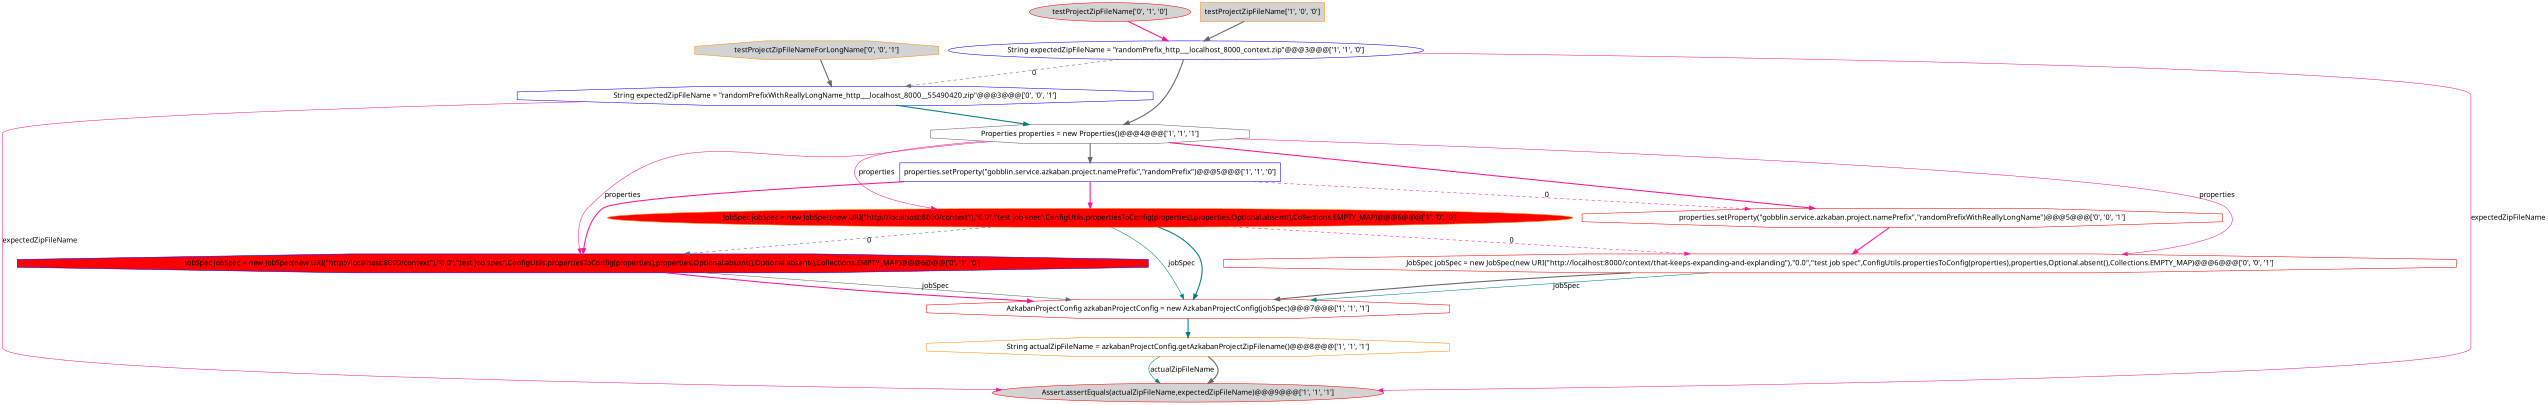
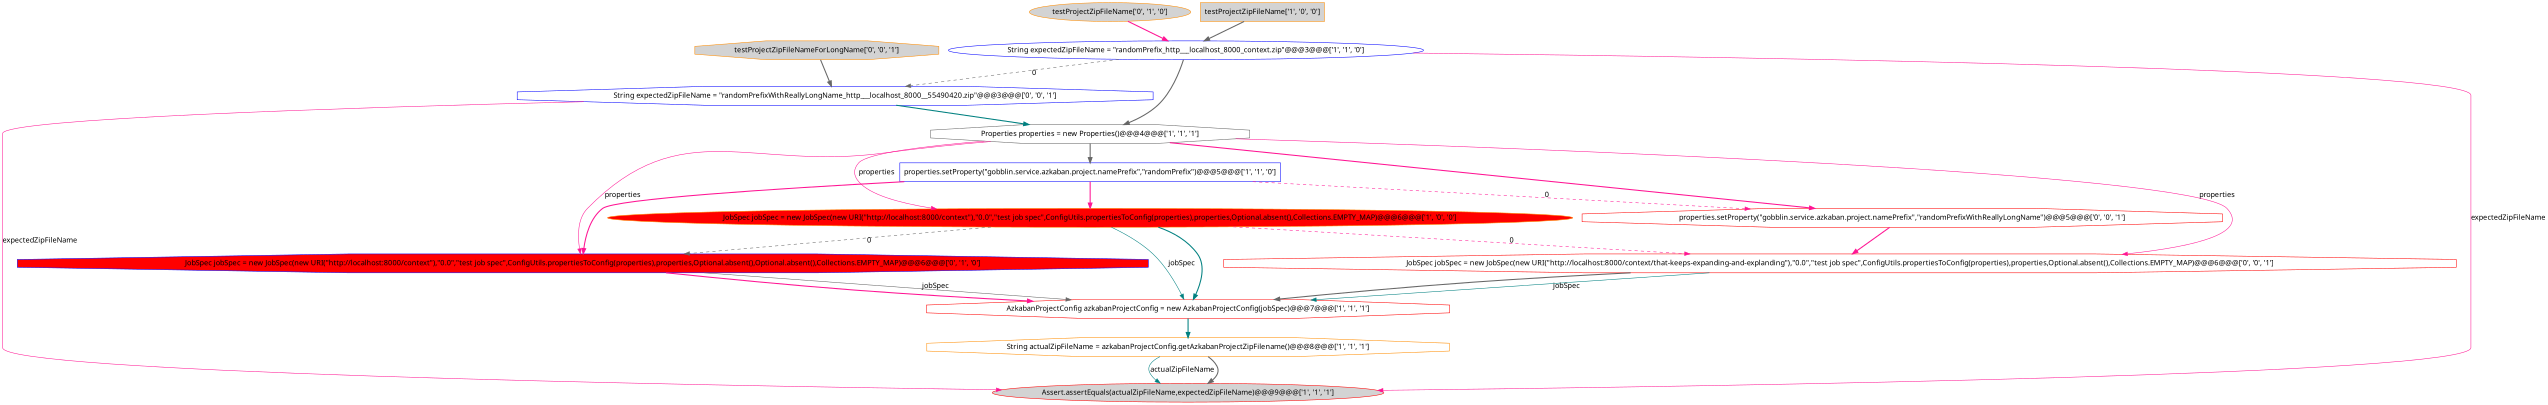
(1110, 12) -> (1110, 12)
